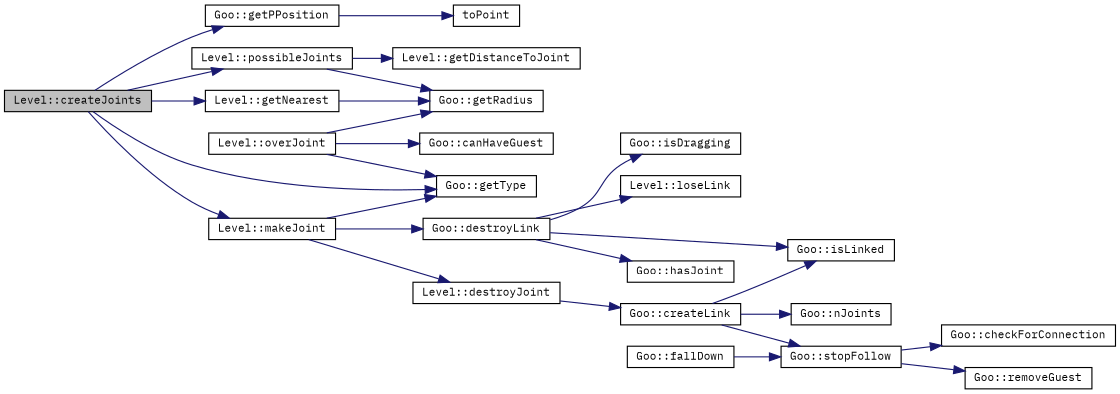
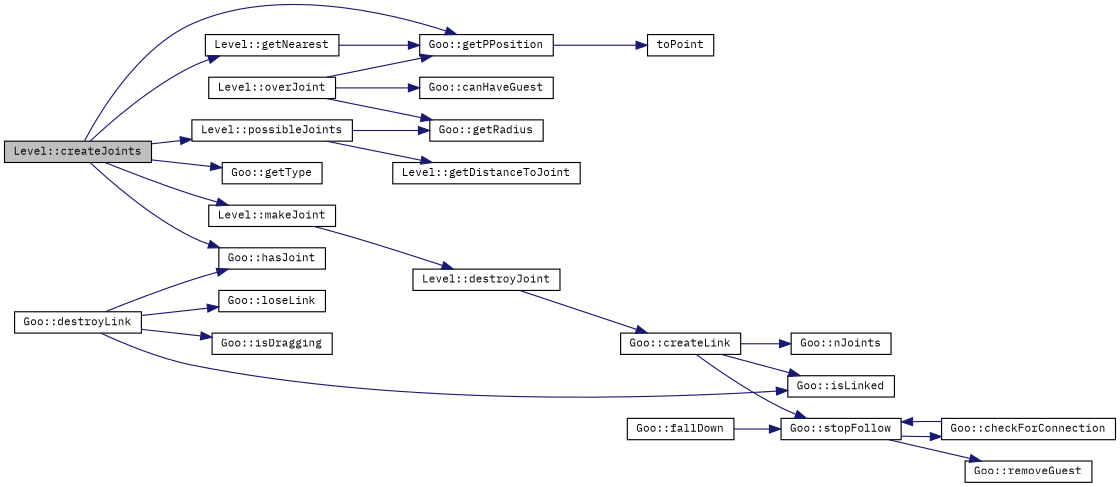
(379, 101) -> (374, 45)
(376, 164) -> (374, 68)
(681, 186) -> (272, 301)
(376, 208) -> none
none -> (146, 209)
(374, 229) -> none
none -> (927, 421)
